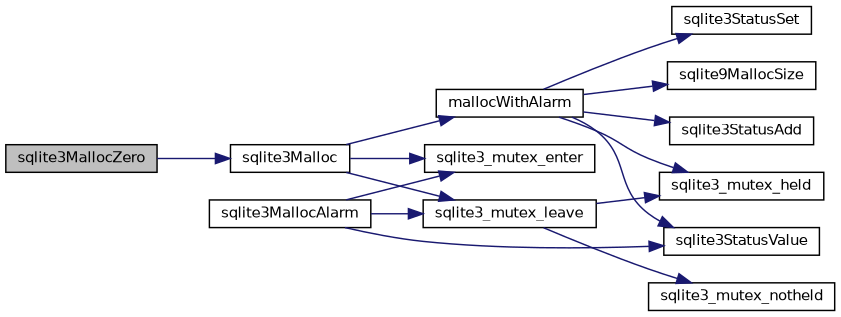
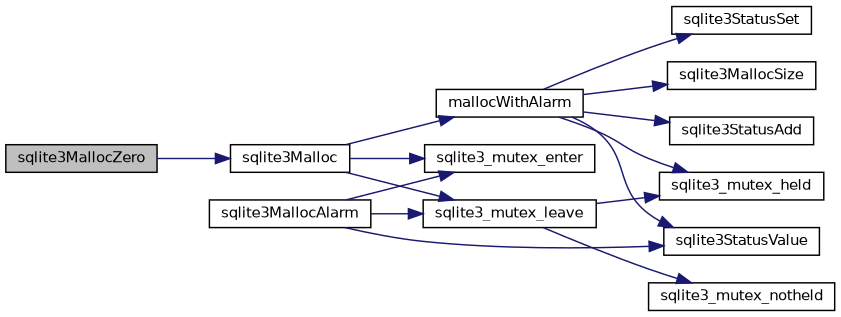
(742, 76) -> (742, 76)
